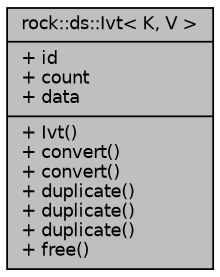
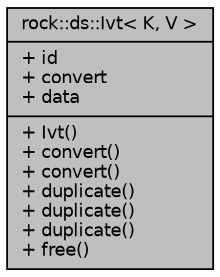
(56, 78) -> (65, 78)
